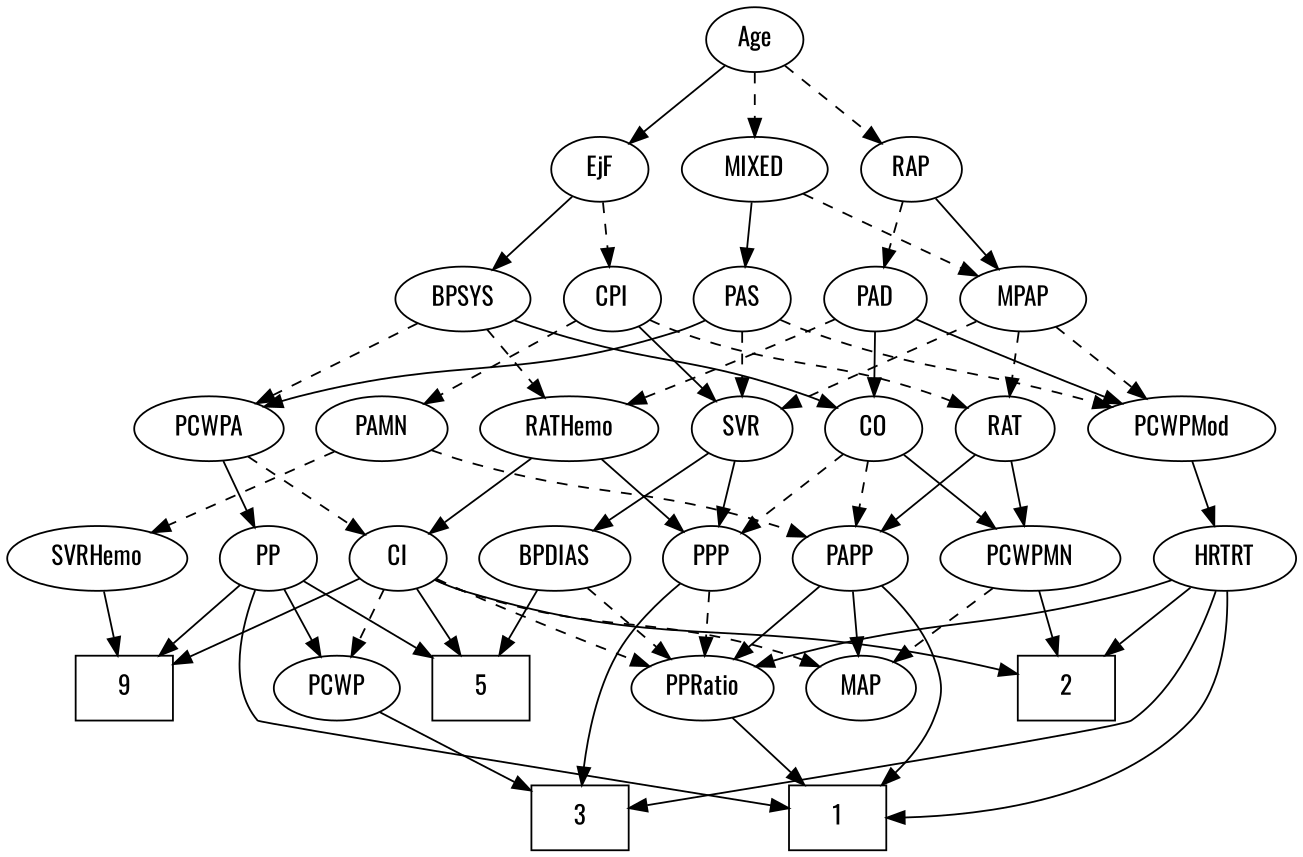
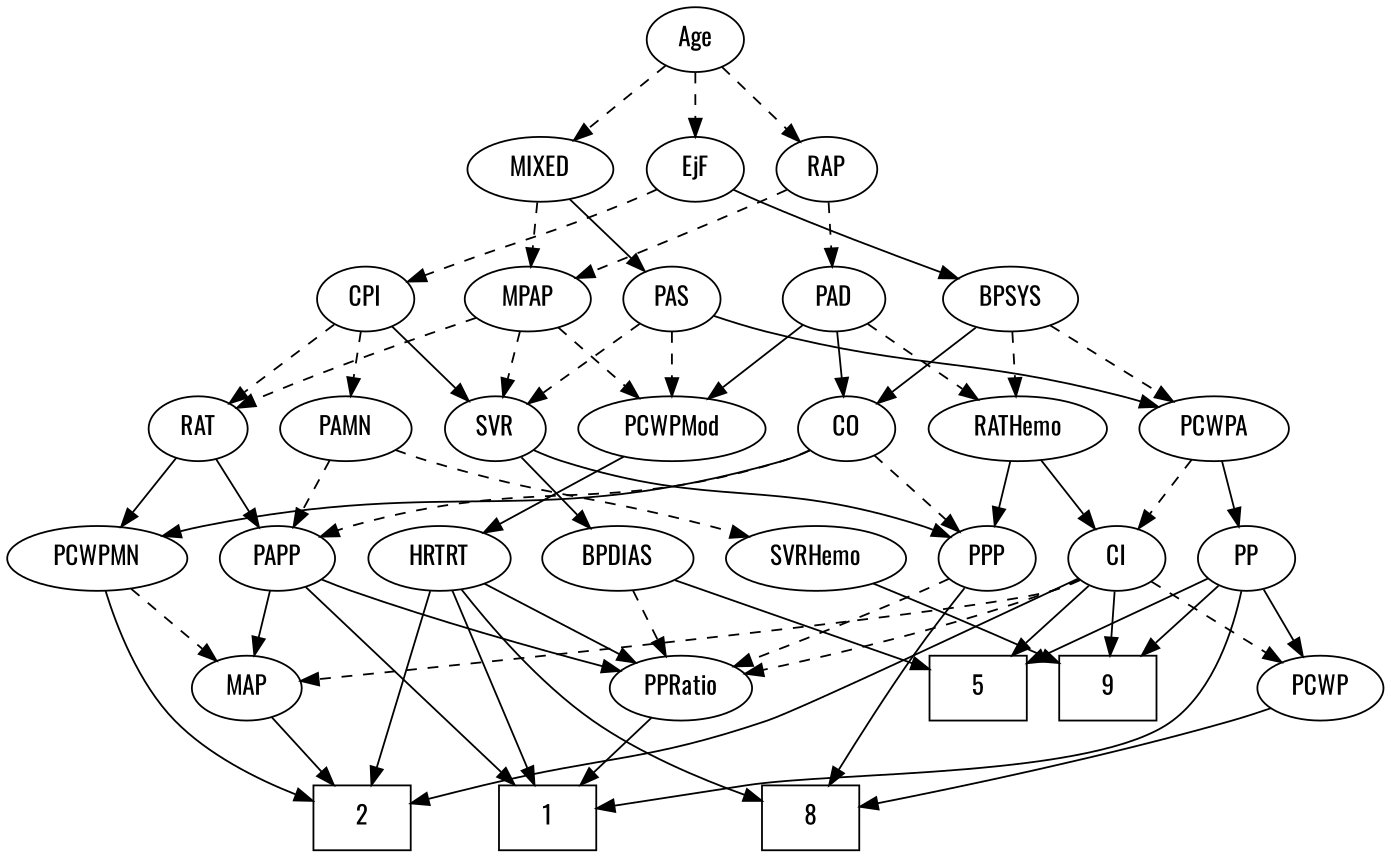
(684, 99) -> (695, 96)
(961, 227) -> (690, 231)
none -> (297, 745)
(580, 818) -> (811, 818)
